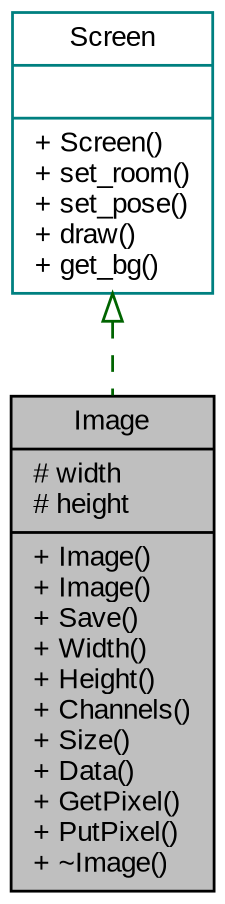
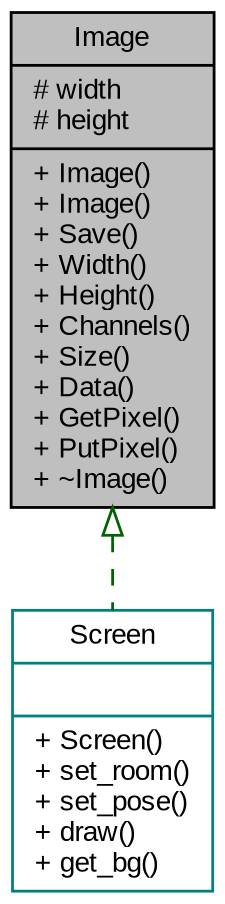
(113, 359) -> (113, 573)
